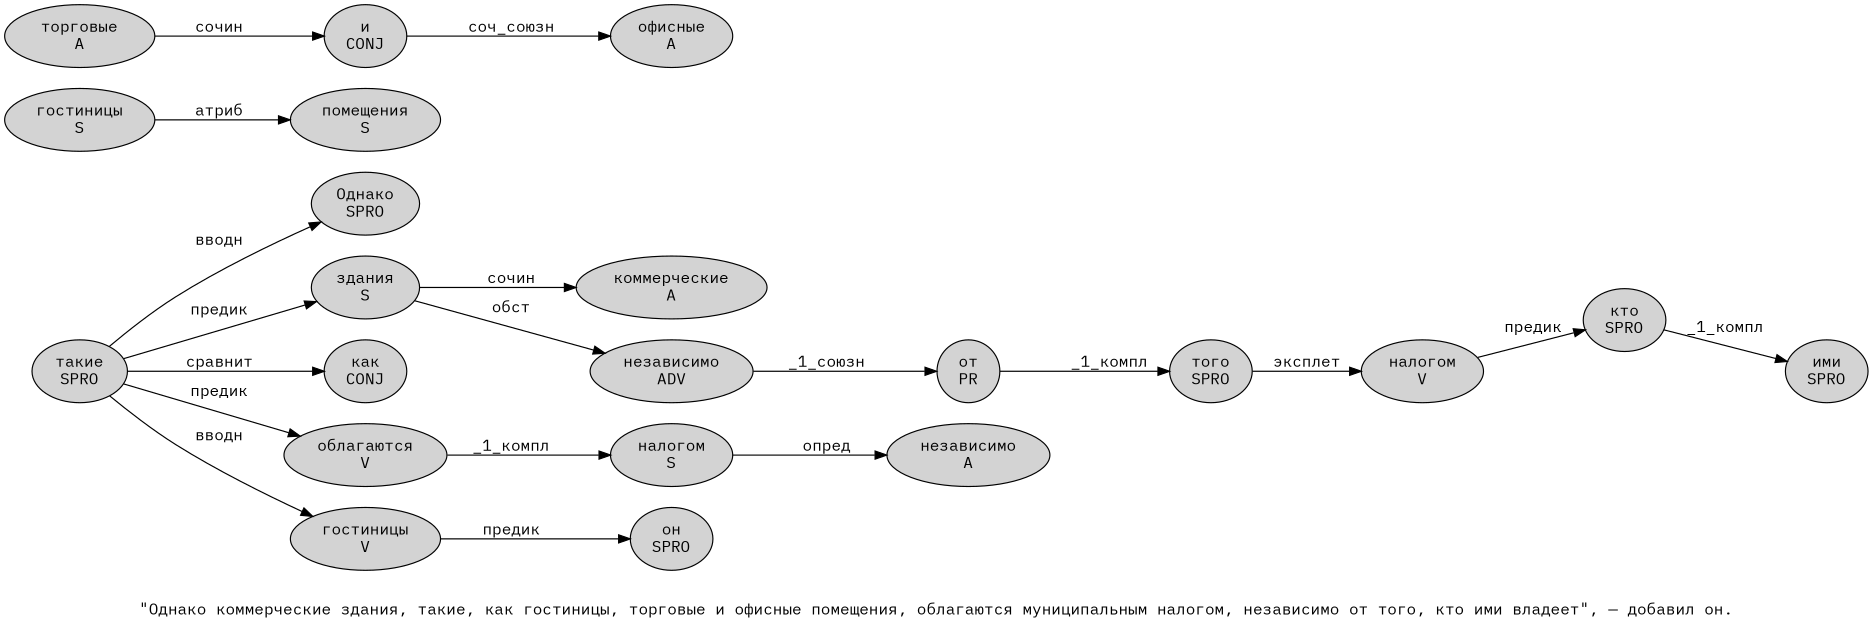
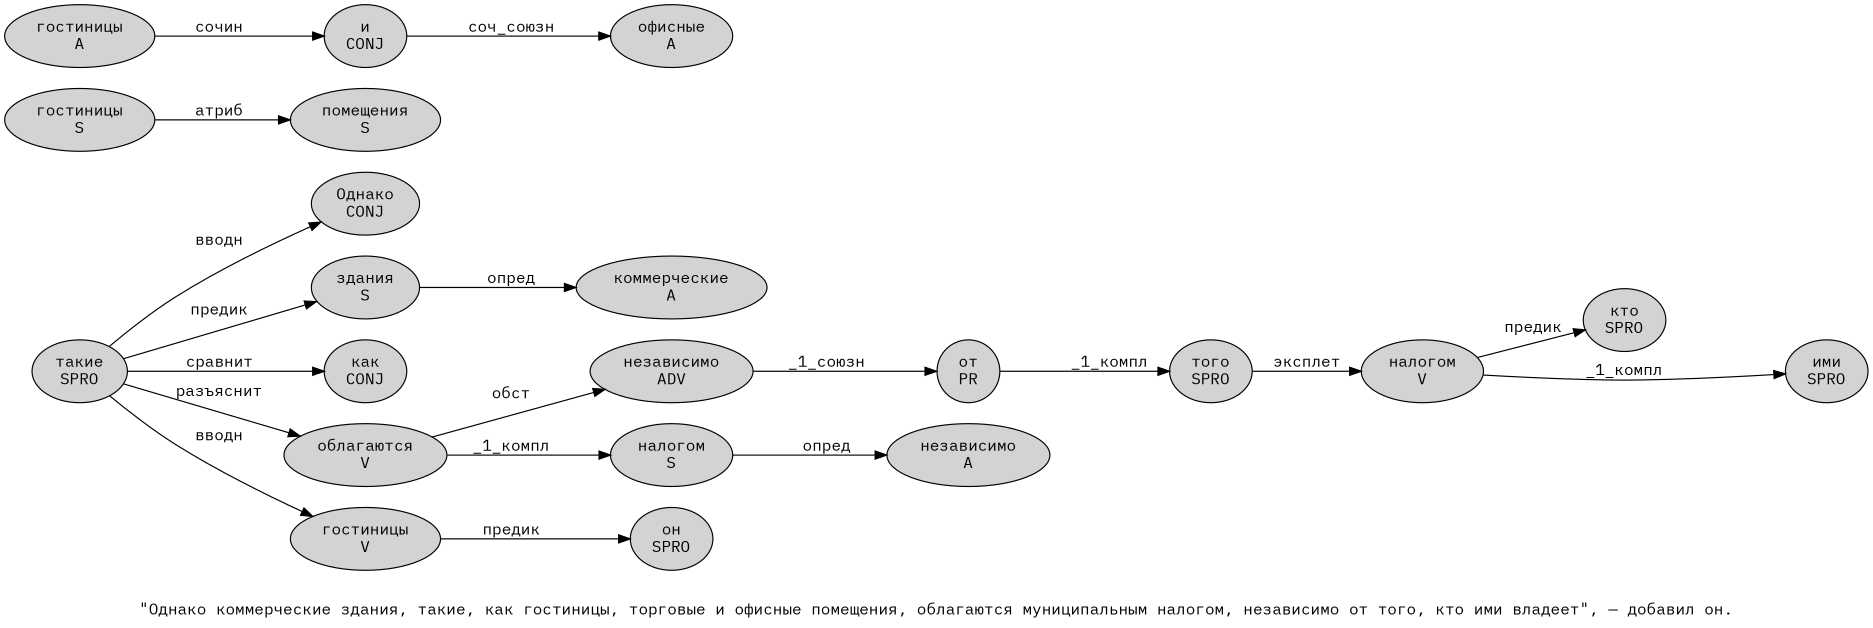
(80, 36) -> (80, 36)
(365, 204) -> (365, 204)
(512, 279) -> (512, 279)
(504, 325) -> (513, 415)
(1720, 344) -> (1628, 380)
(219, 392) -> (219, 392)
